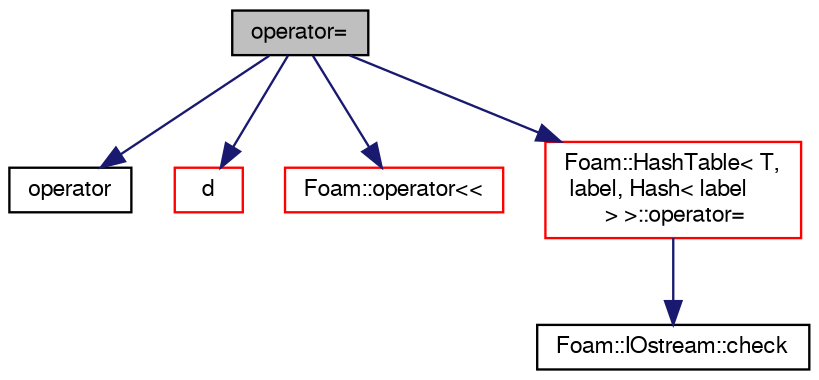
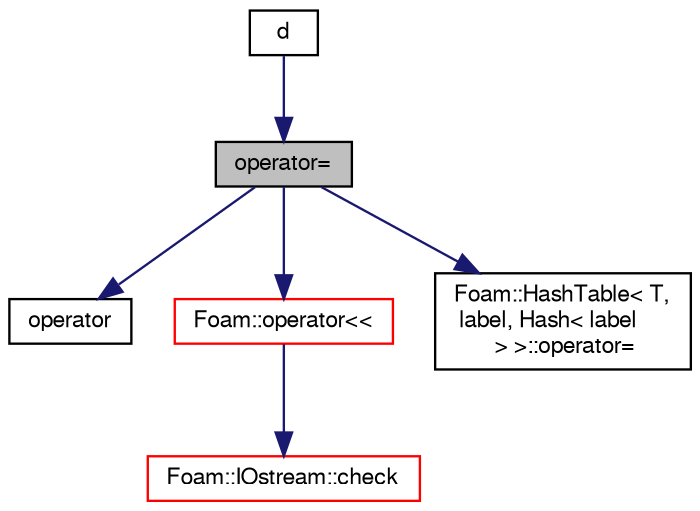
(261, 101) -> (284, 87)
(209, 190) -> (284, 33)
(673, 190) -> (563, 321)
(673, 269) -> (284, 388)
(673, 347) -> (284, 479)
